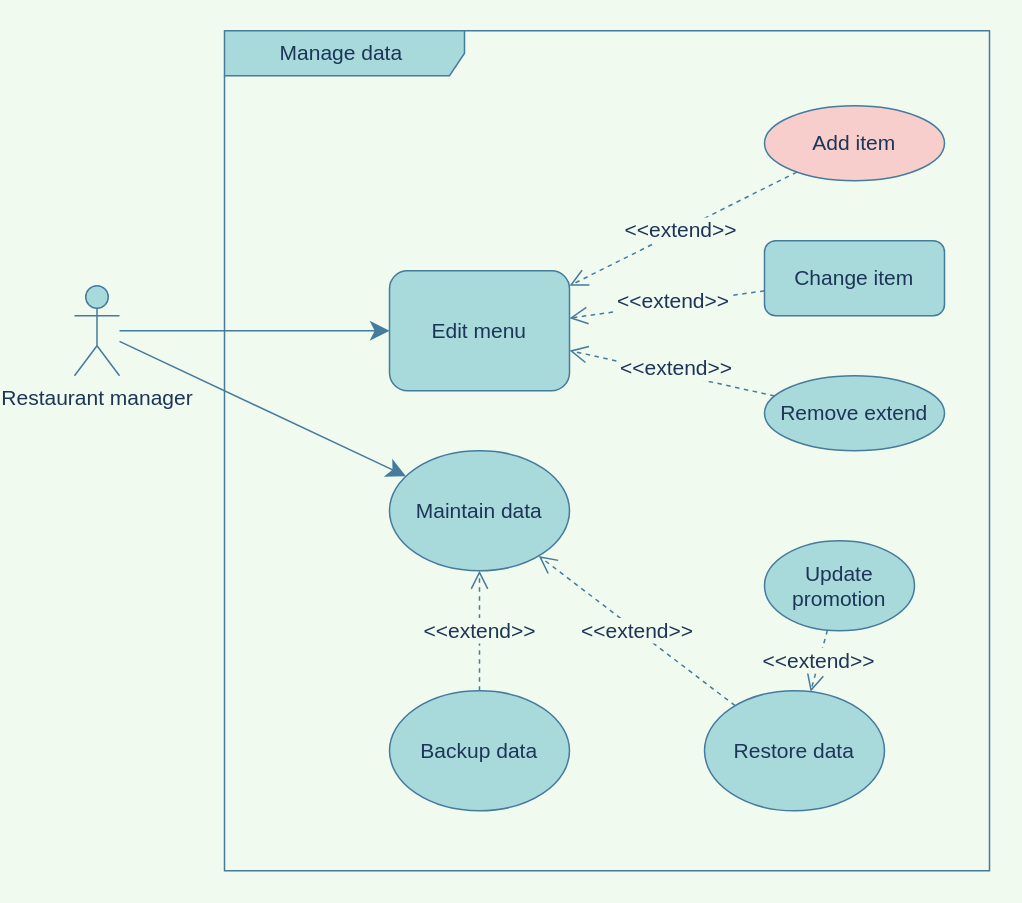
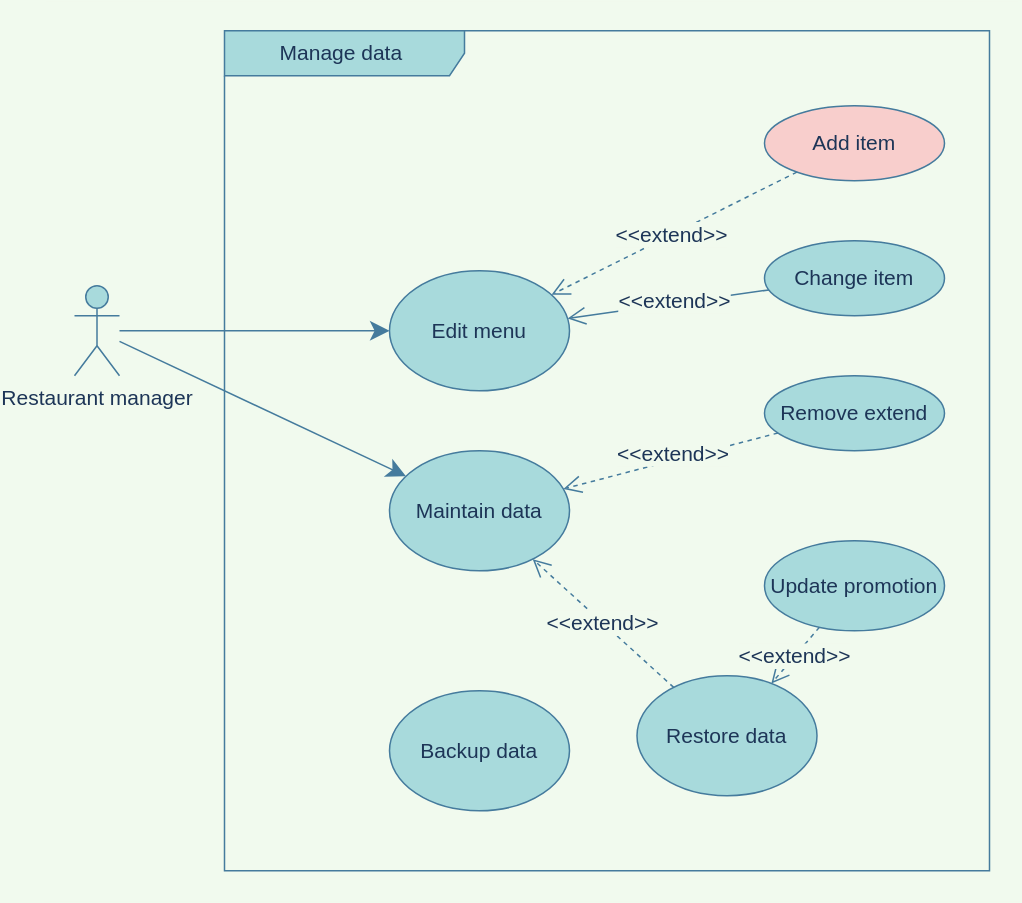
(854, 278) -> (854, 278)
(704, 299) -> (704, 299)
(479, 331) -> (479, 331)
(629, 364) -> (721, 448)
(839, 586) -> (854, 586)
(479, 632) -> none
(794, 751) -> (727, 736)
